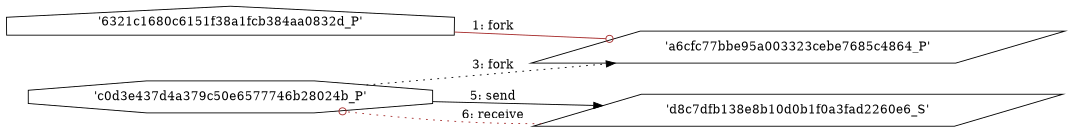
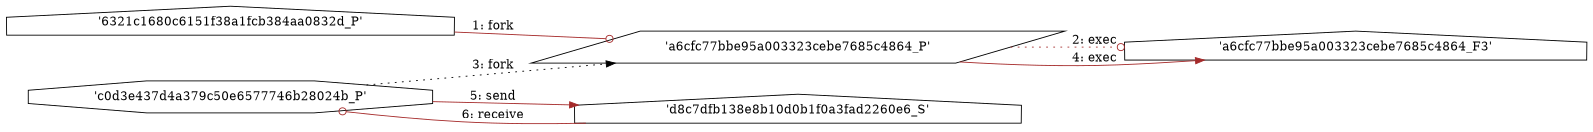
none -> (1356, 47)
(513, 104) -> (501, 103)
(798, 110) -> (798, 110)
(444, 121) -> (466, 122)
